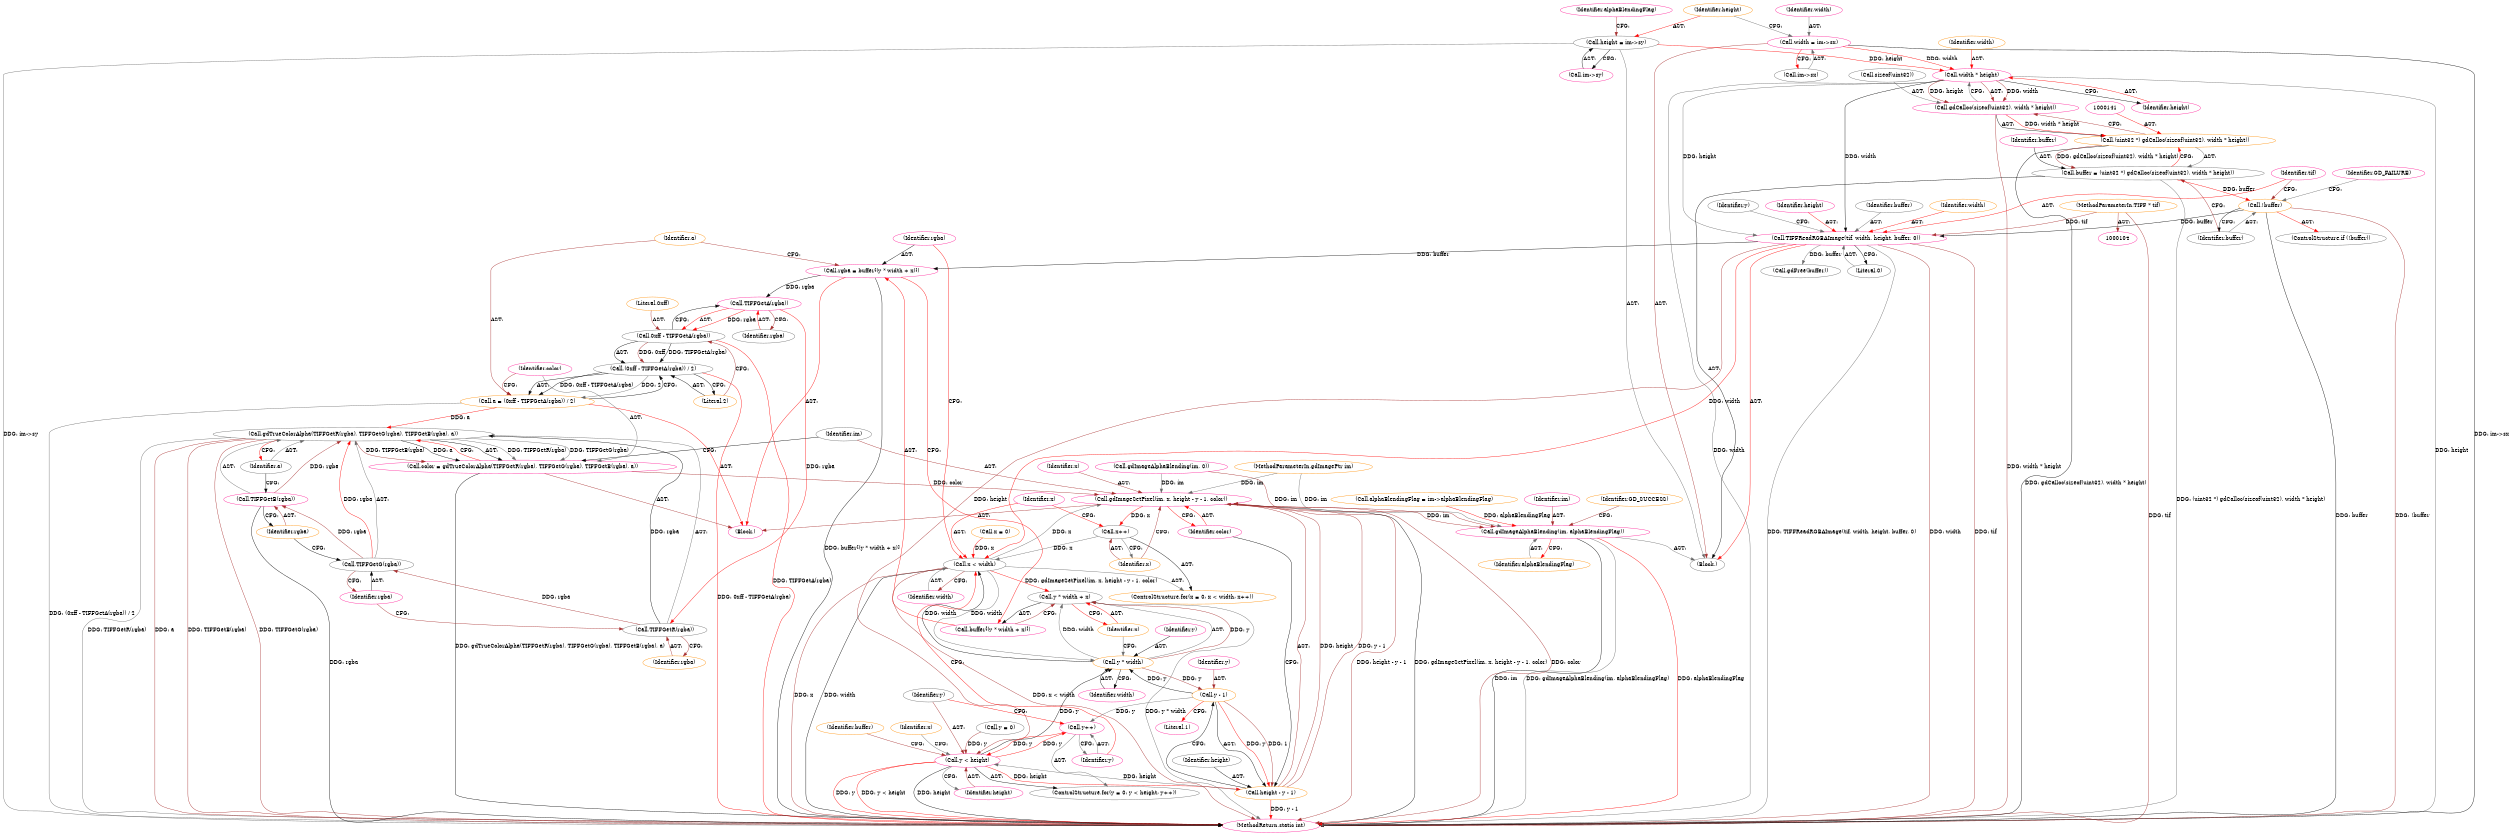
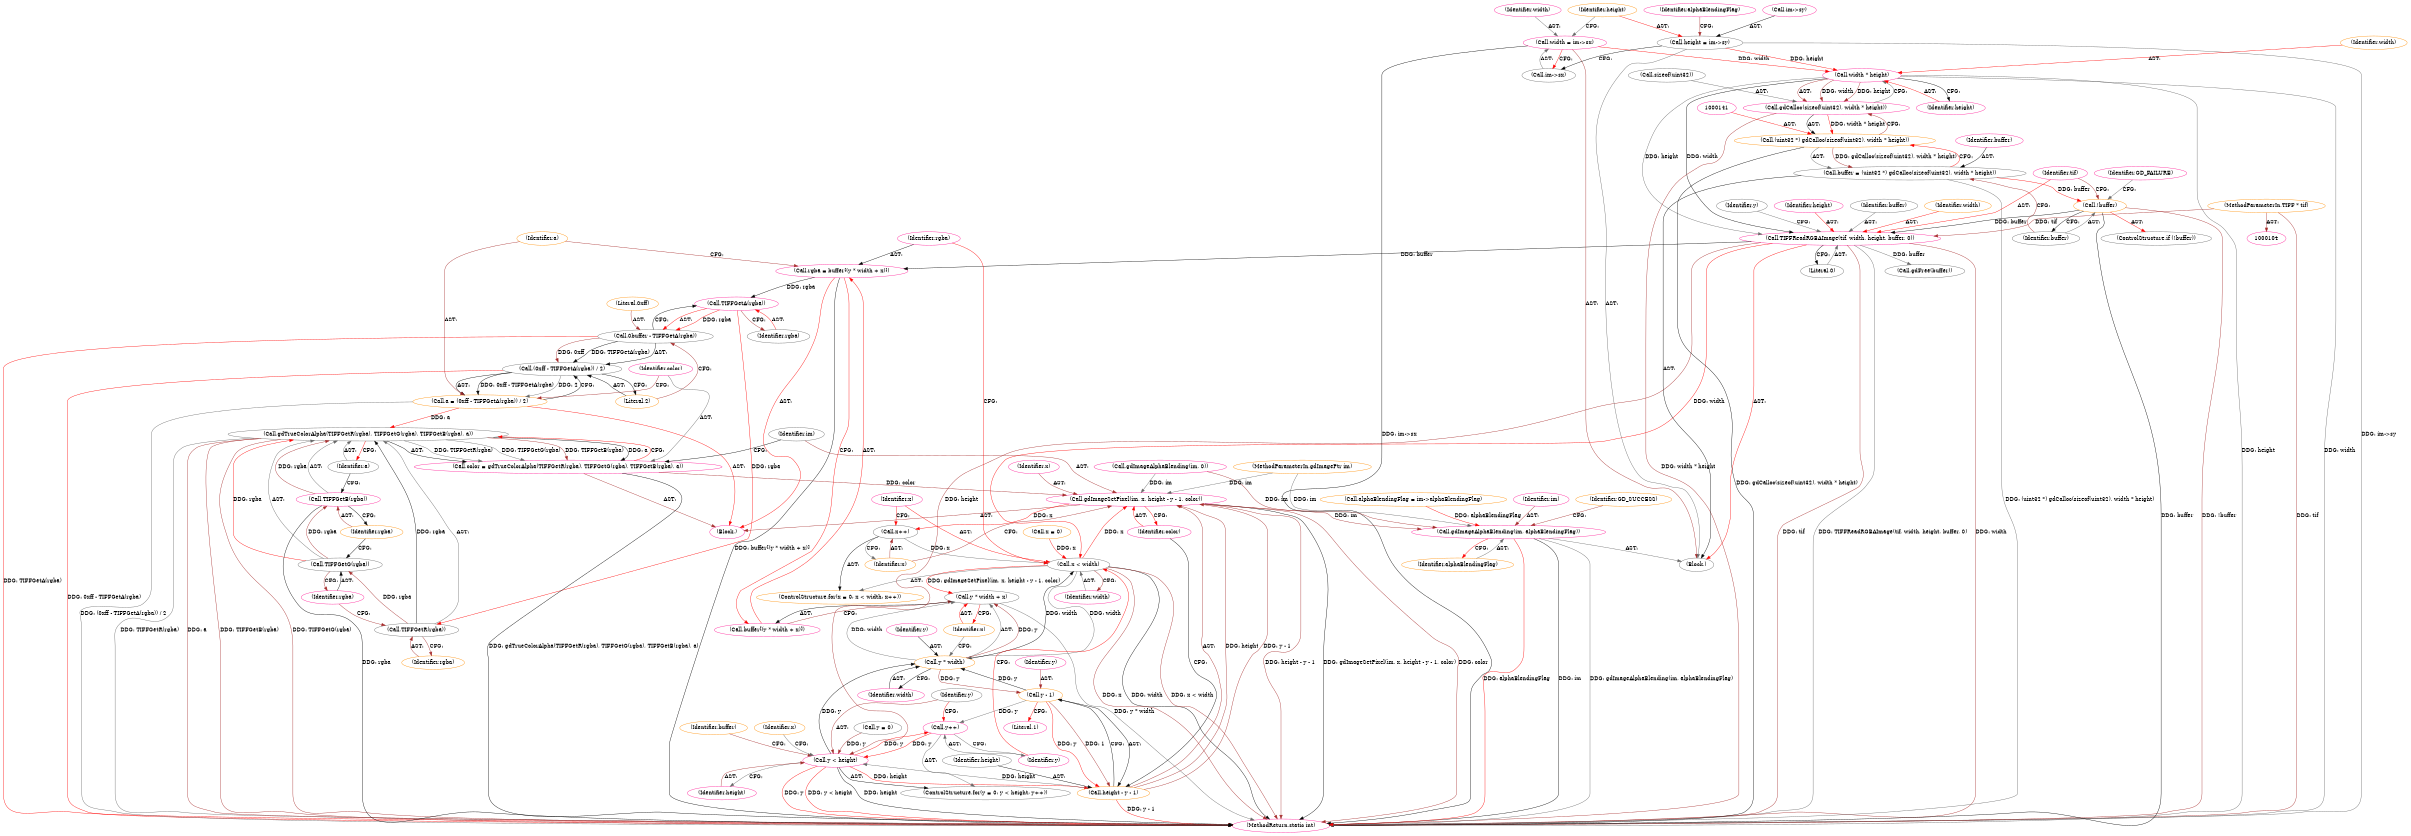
(1602, 58) -> (1613, 53)
(674, 336) -> (656, 336)
(1045, 532) -> (1100, 531)
